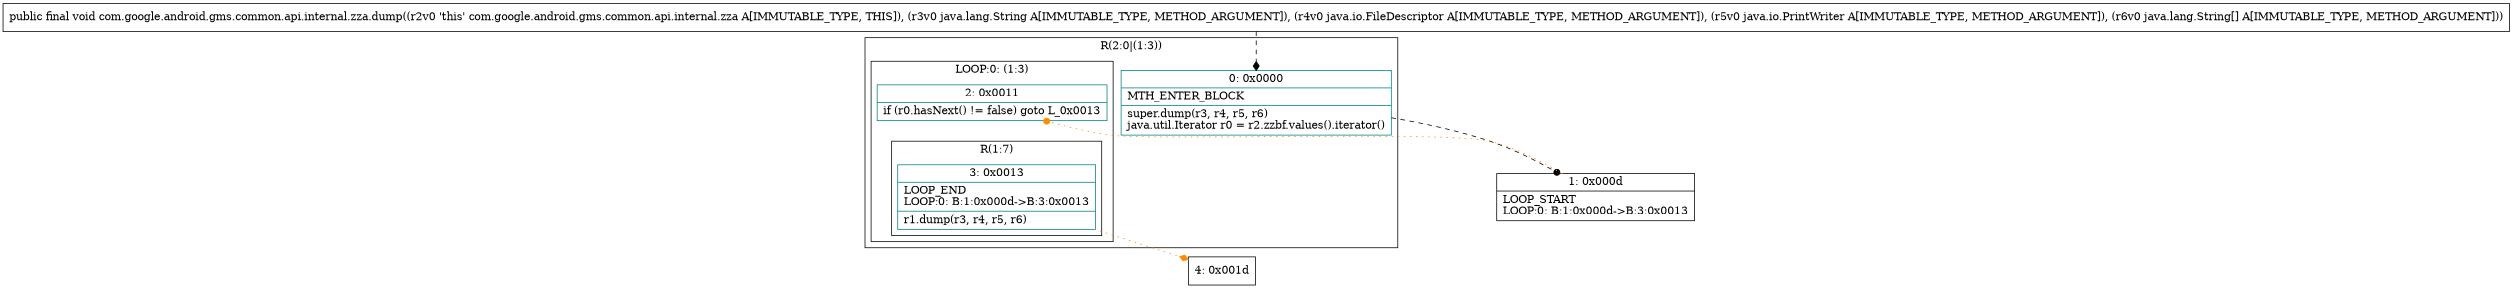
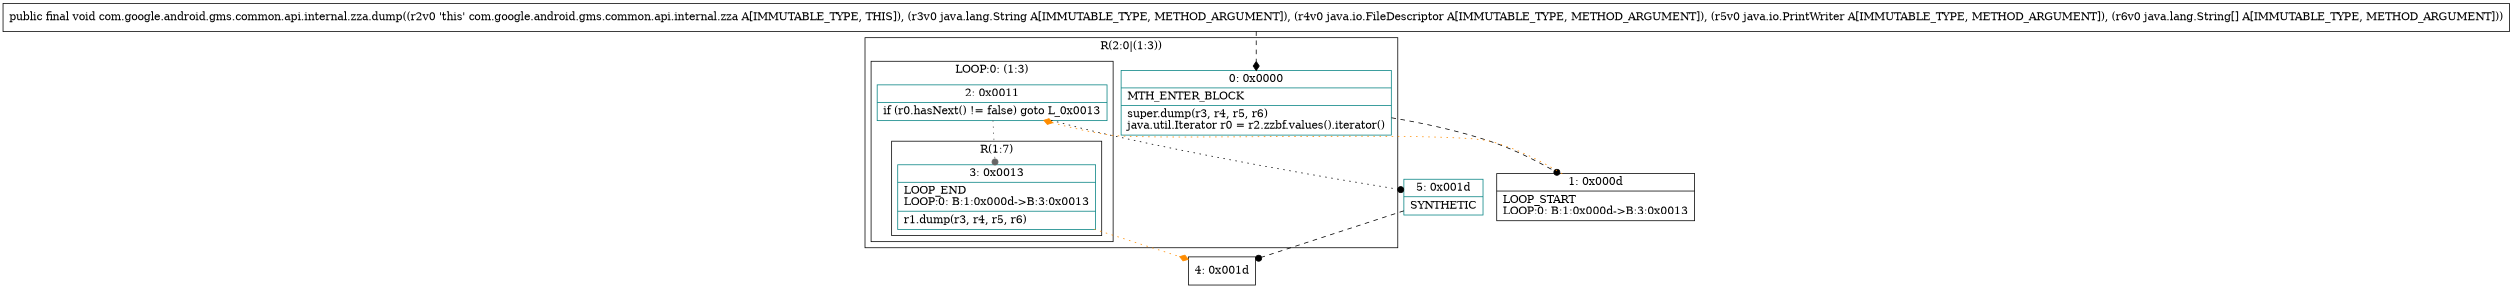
(1309, 136) -> (1309, 136)
none -> (994, 137)
none -> (1443, 197)
